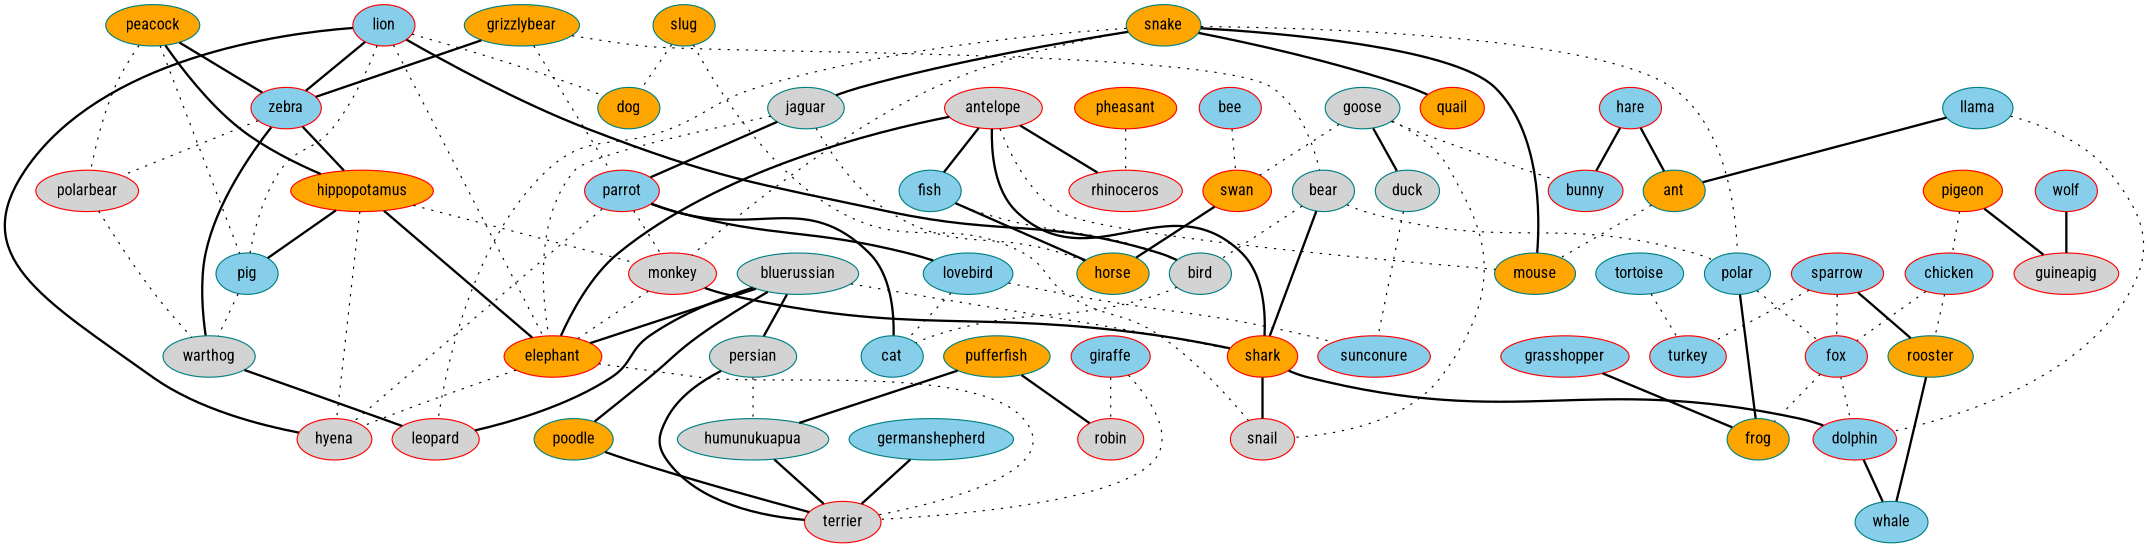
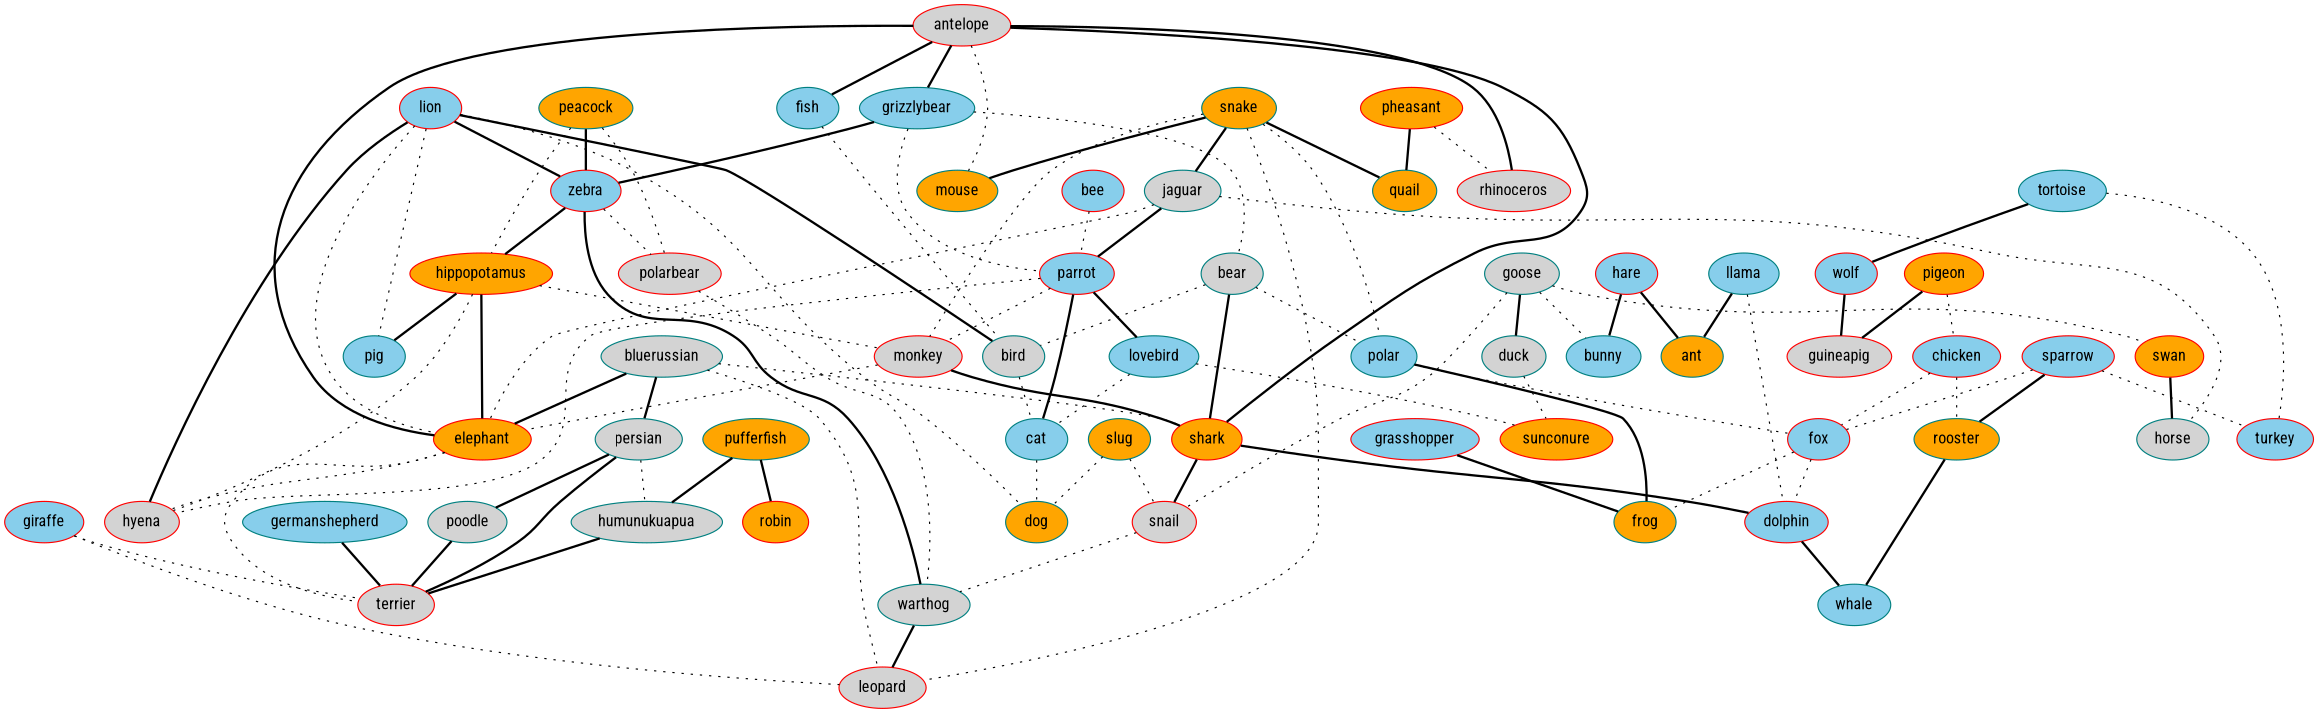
(522, 25) -> (917, 108)
none -> (940, 66)
(1452, 108) -> (1405, 191)
(233, 122) -> (528, 189)
(1234, 150) -> (1085, 232)
none -> (1408, 150)
(202, 155) -> none
(1586, 191) -> (1604, 356)
(1611, 229) -> none
none -> (1950, 232)
(1030, 236) -> none
(1113, 274) -> (2173, 439)
(228, 315) -> (1048, 562)
(678, 352) -> (552, 481)
(1374, 356) -> (1556, 439)
(615, 375) -> (852, 478)
(1111, 398) -> (450, 645)
(574, 439) -> (467, 522)
(1111, 439) -> (776, 522)
none -> (1037, 481)
